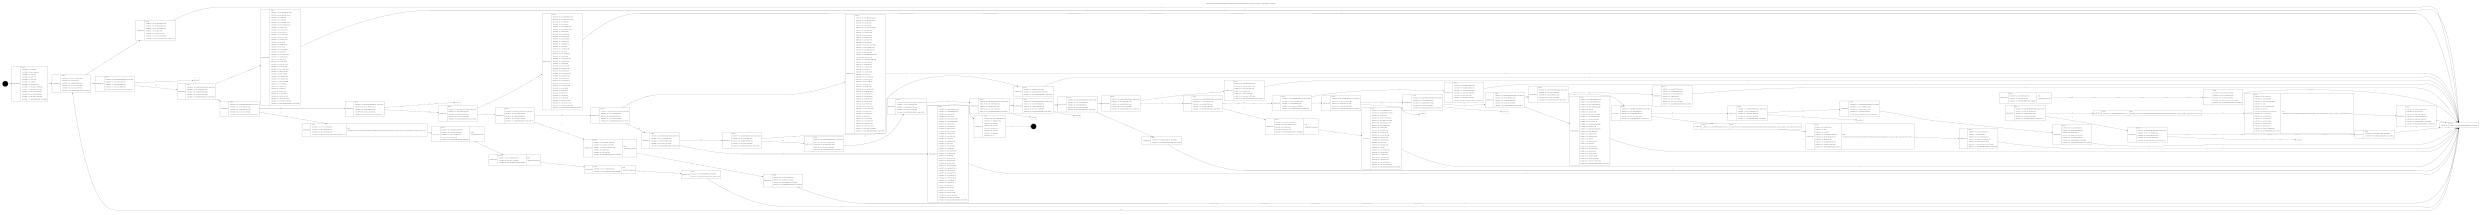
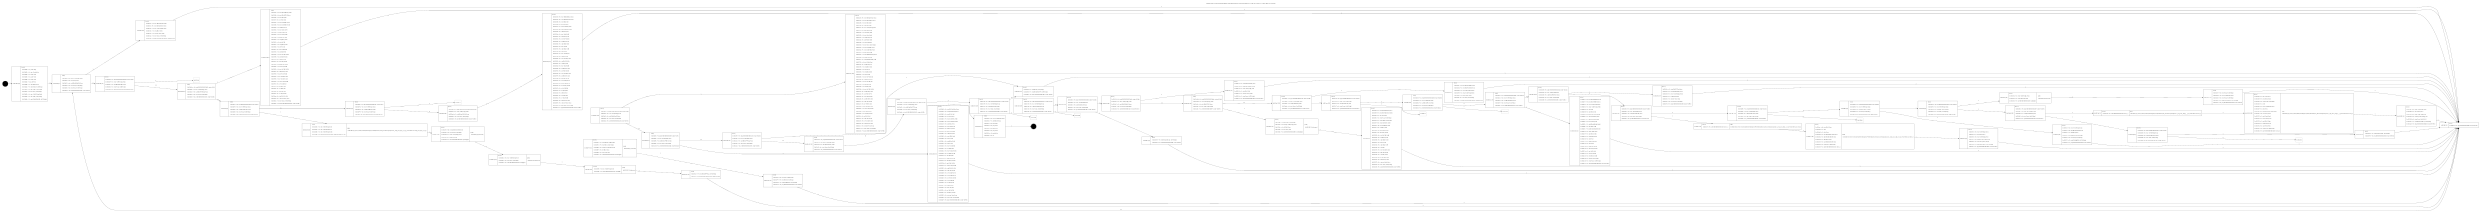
(1011, 106) -> (1012, 98)
none -> (1938, 109)
(515, 116) -> none
